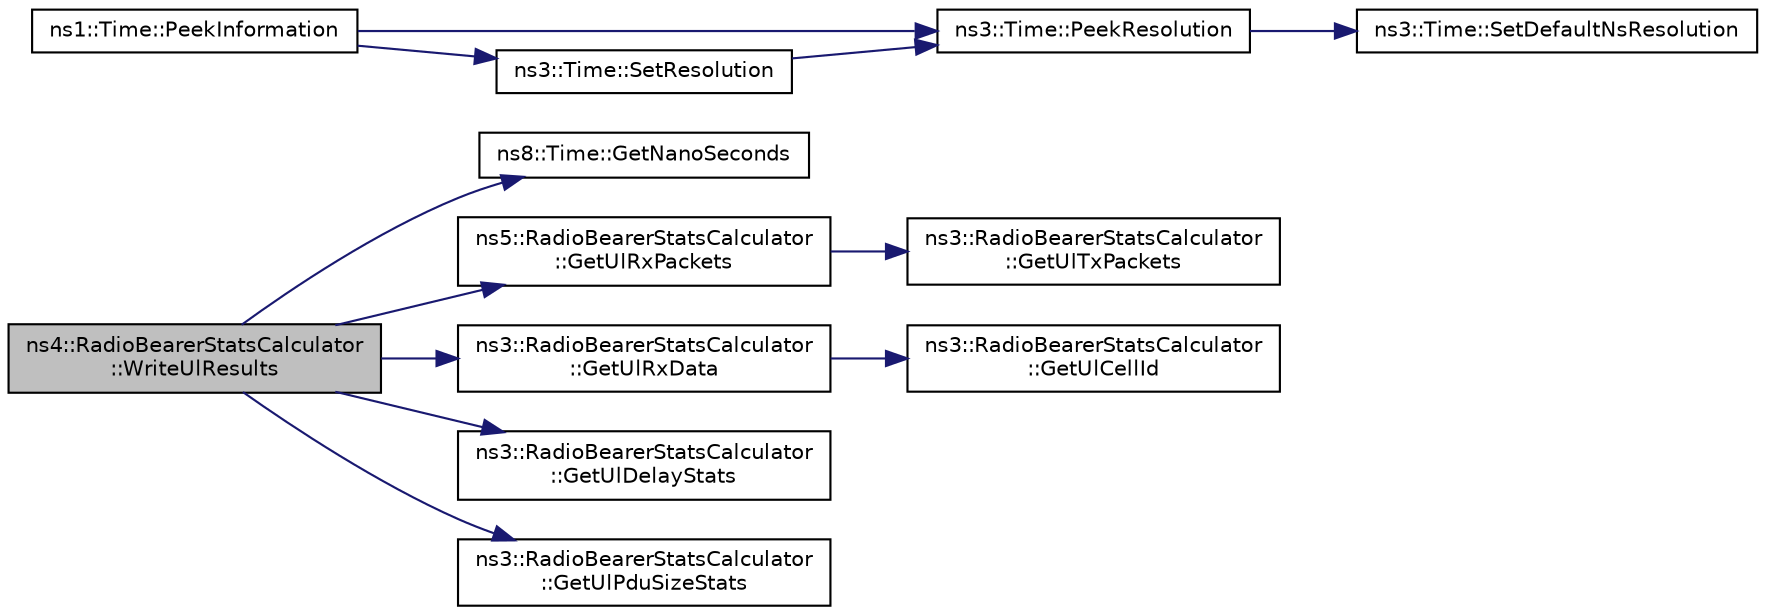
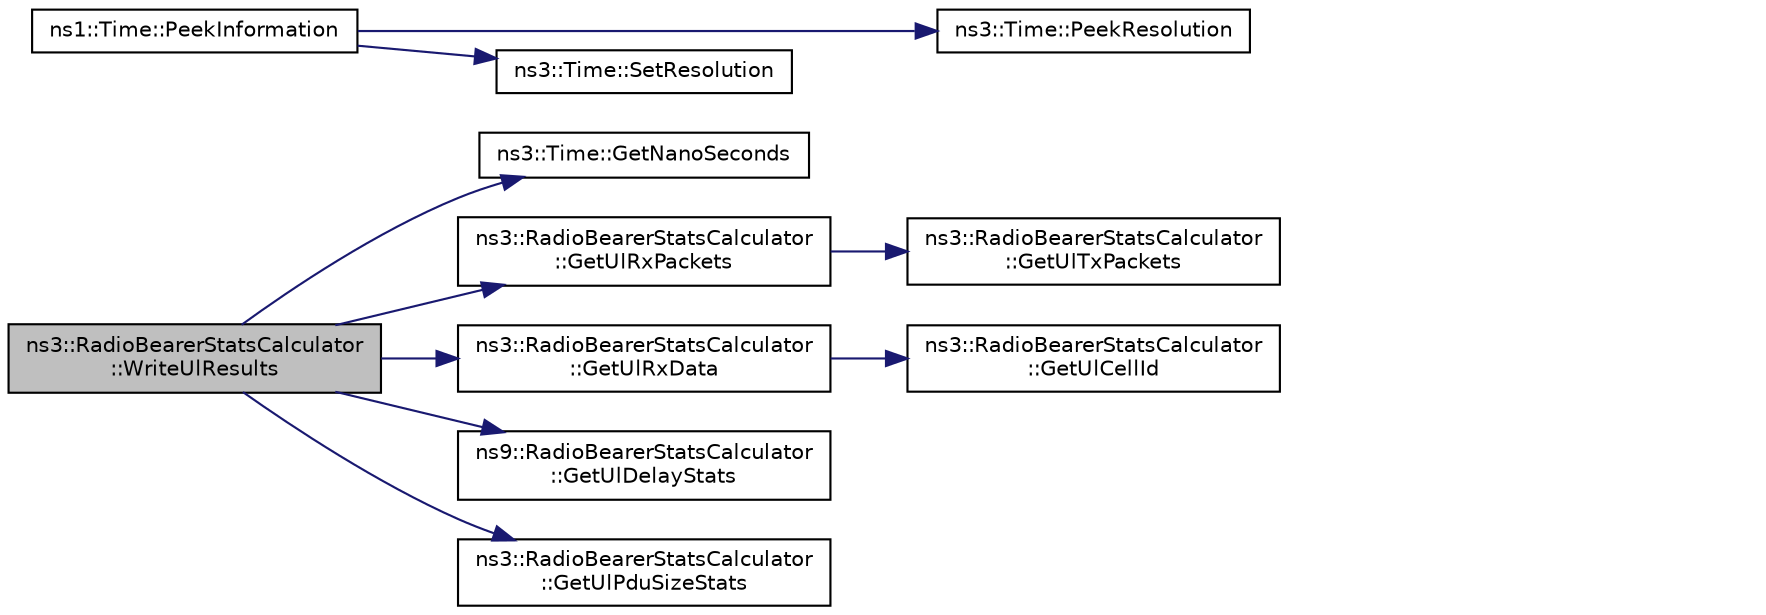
(1557, 31) -> none
(854, 53) -> none
(644, 155) -> (644, 155)
(644, 251) -> (644, 251)
(195, 358) -> (195, 358)
(644, 466) -> (644, 466)
